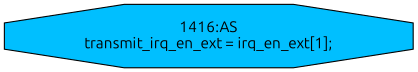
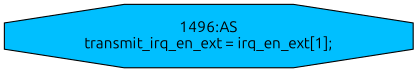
(209, 36) -> (209, 36)
